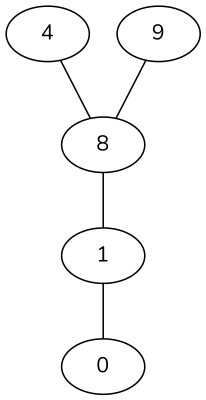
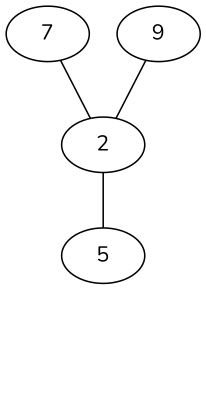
(48, 34) -> (48, 34)
(103, 145) -> (103, 145)
(103, 256) -> (103, 256)
(103, 367) -> none
